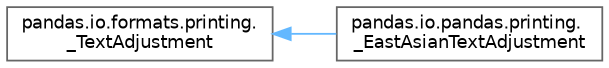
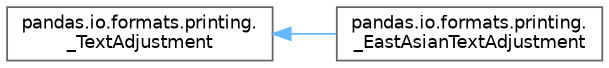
(470, 34) -> (470, 34)
